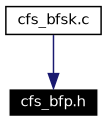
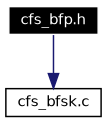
(53, 54) -> (53, 54)
